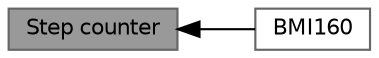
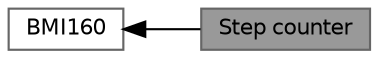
(228, 29) -> (173, 29)
